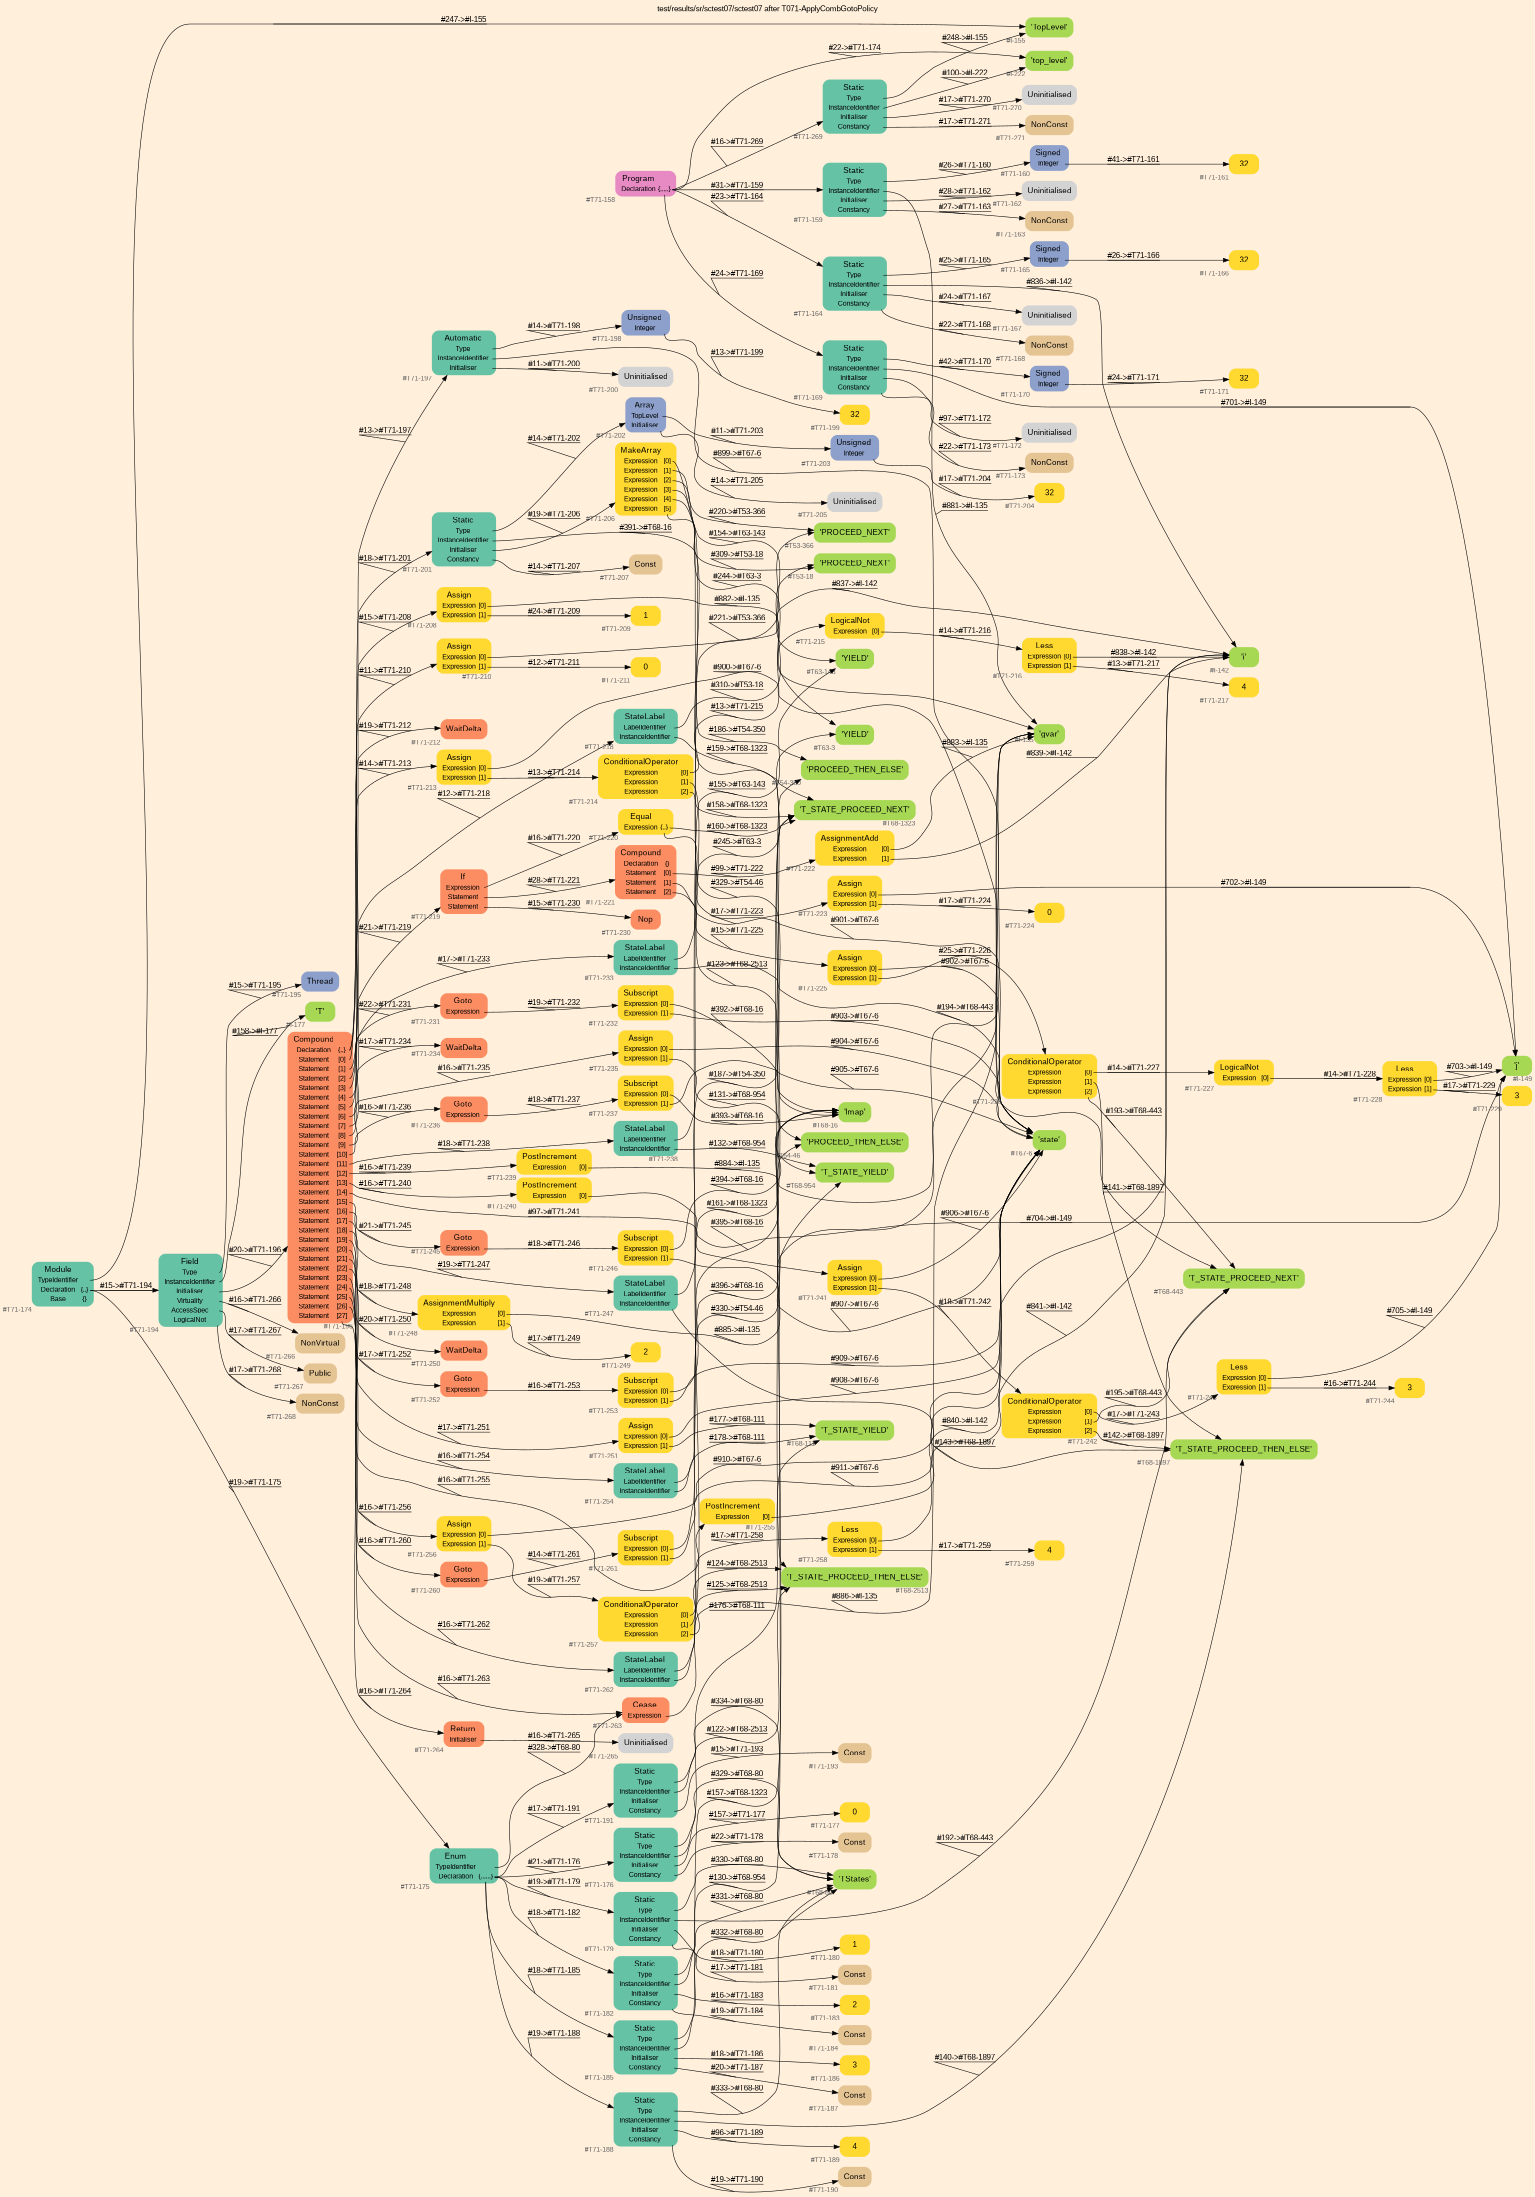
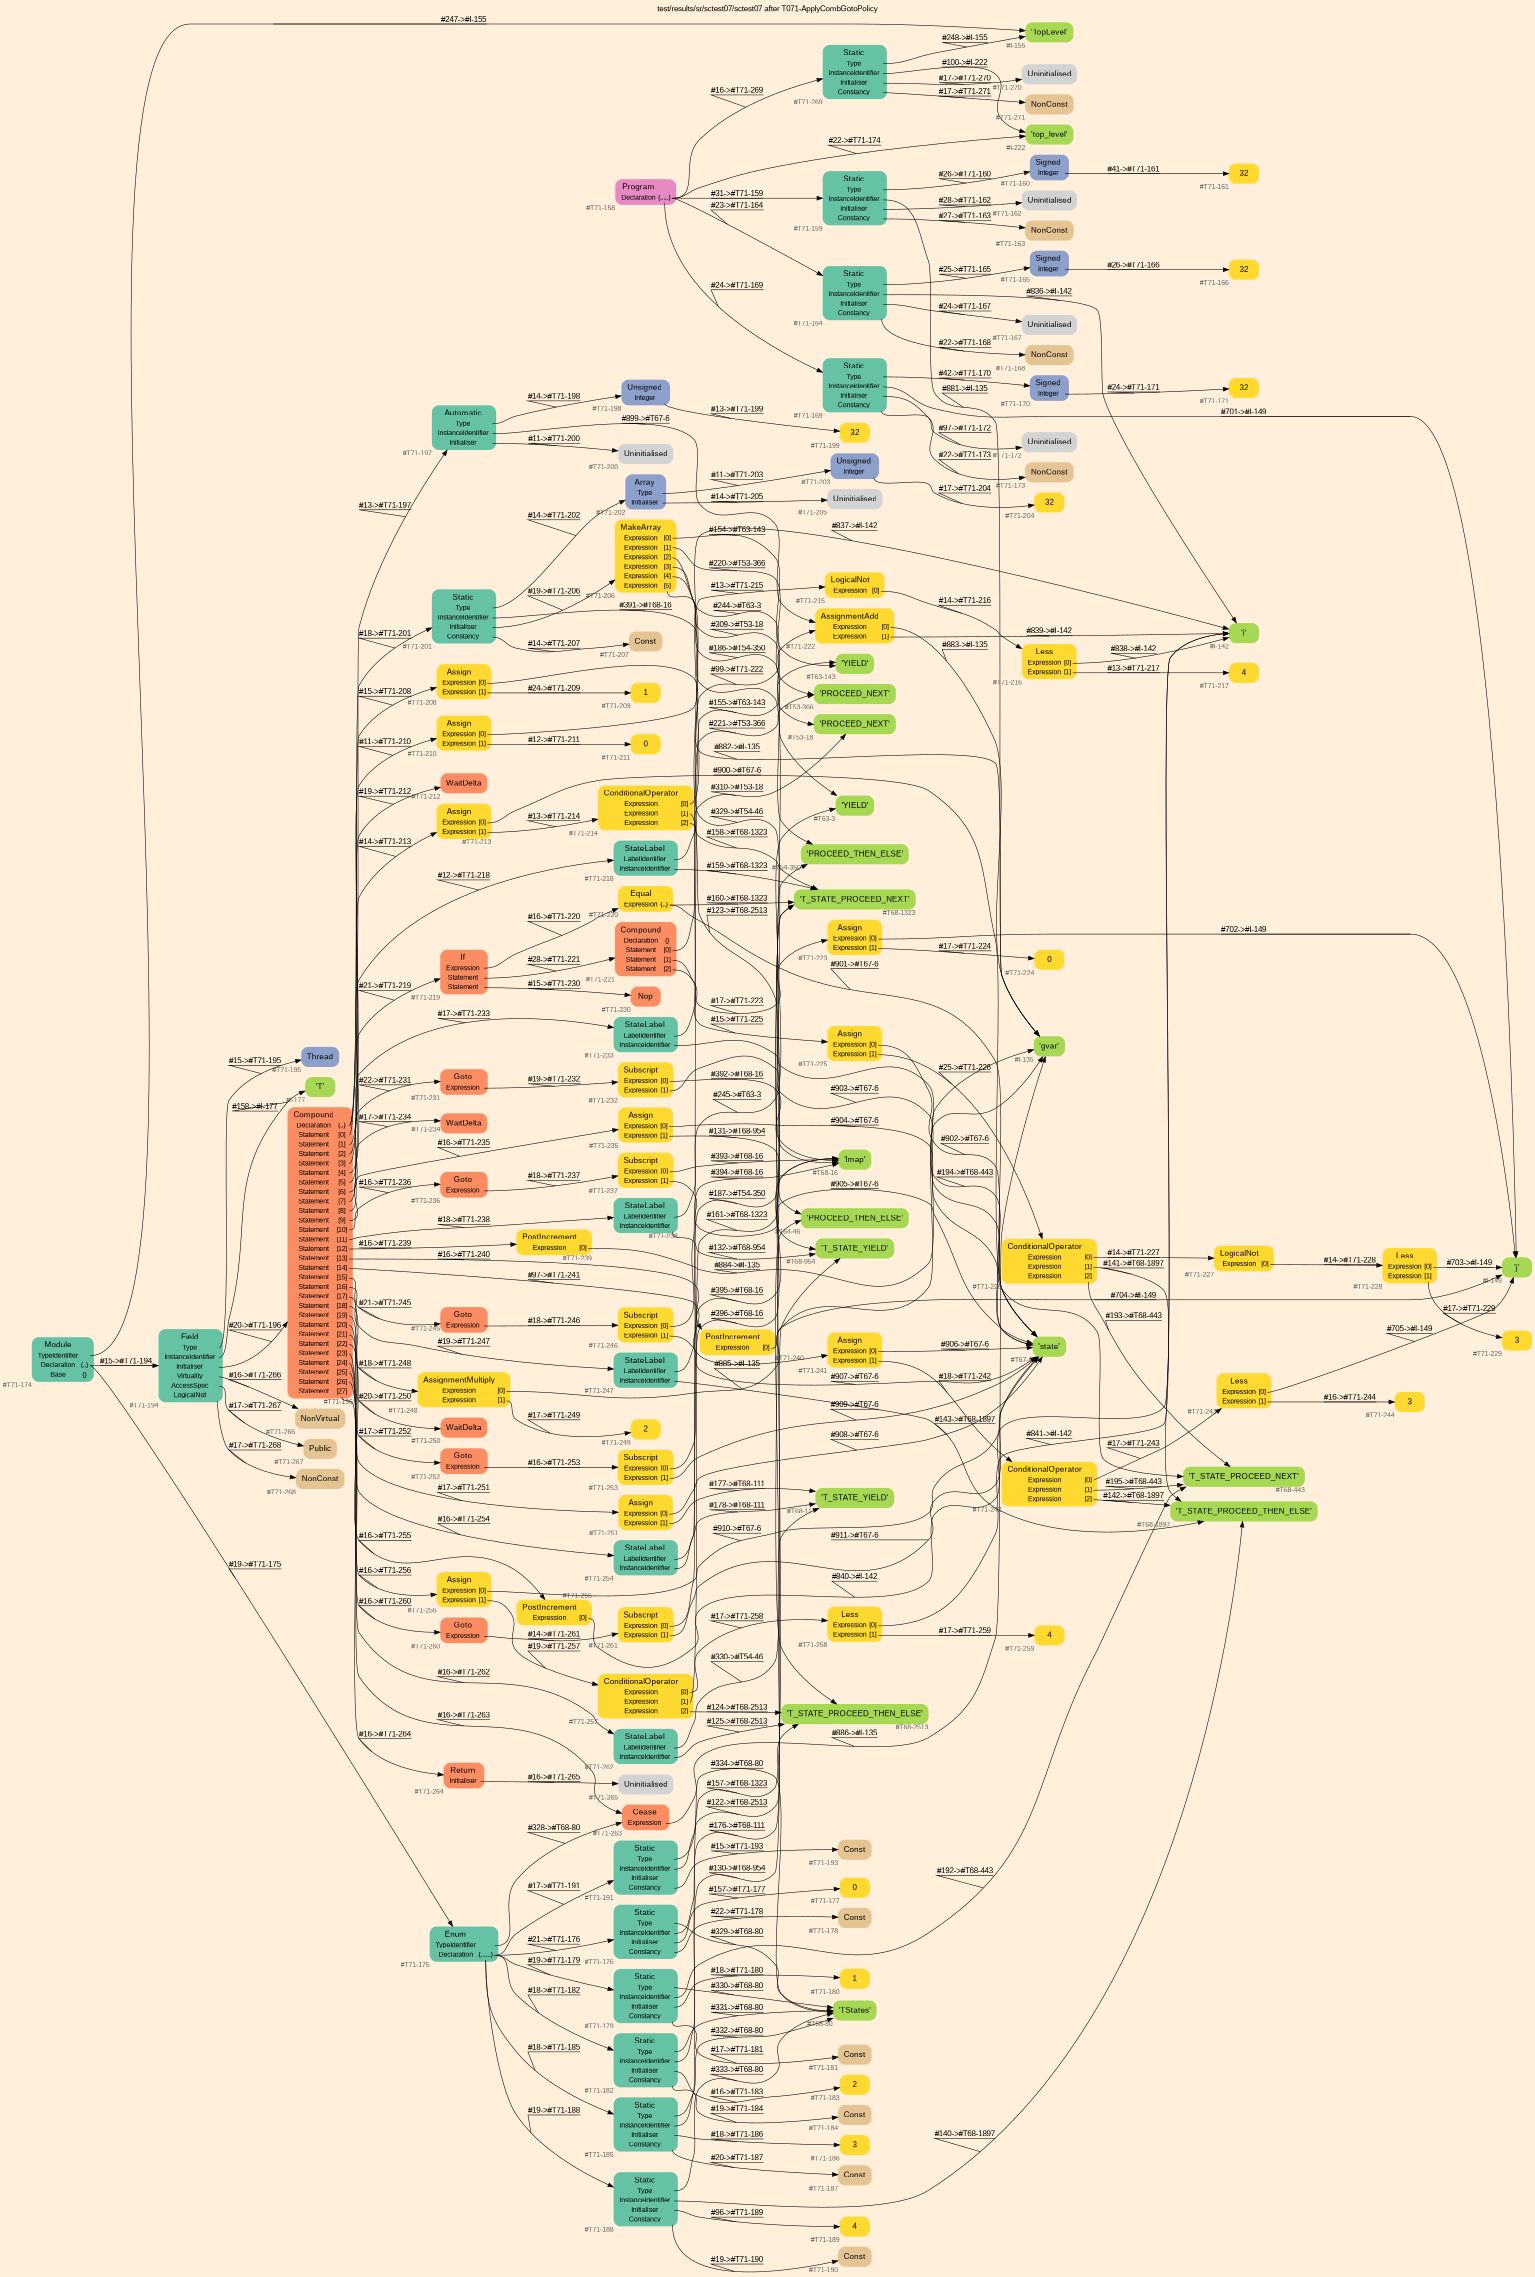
(645, 416) -> (645, 493)
(933, 555) -> (697, 468)
